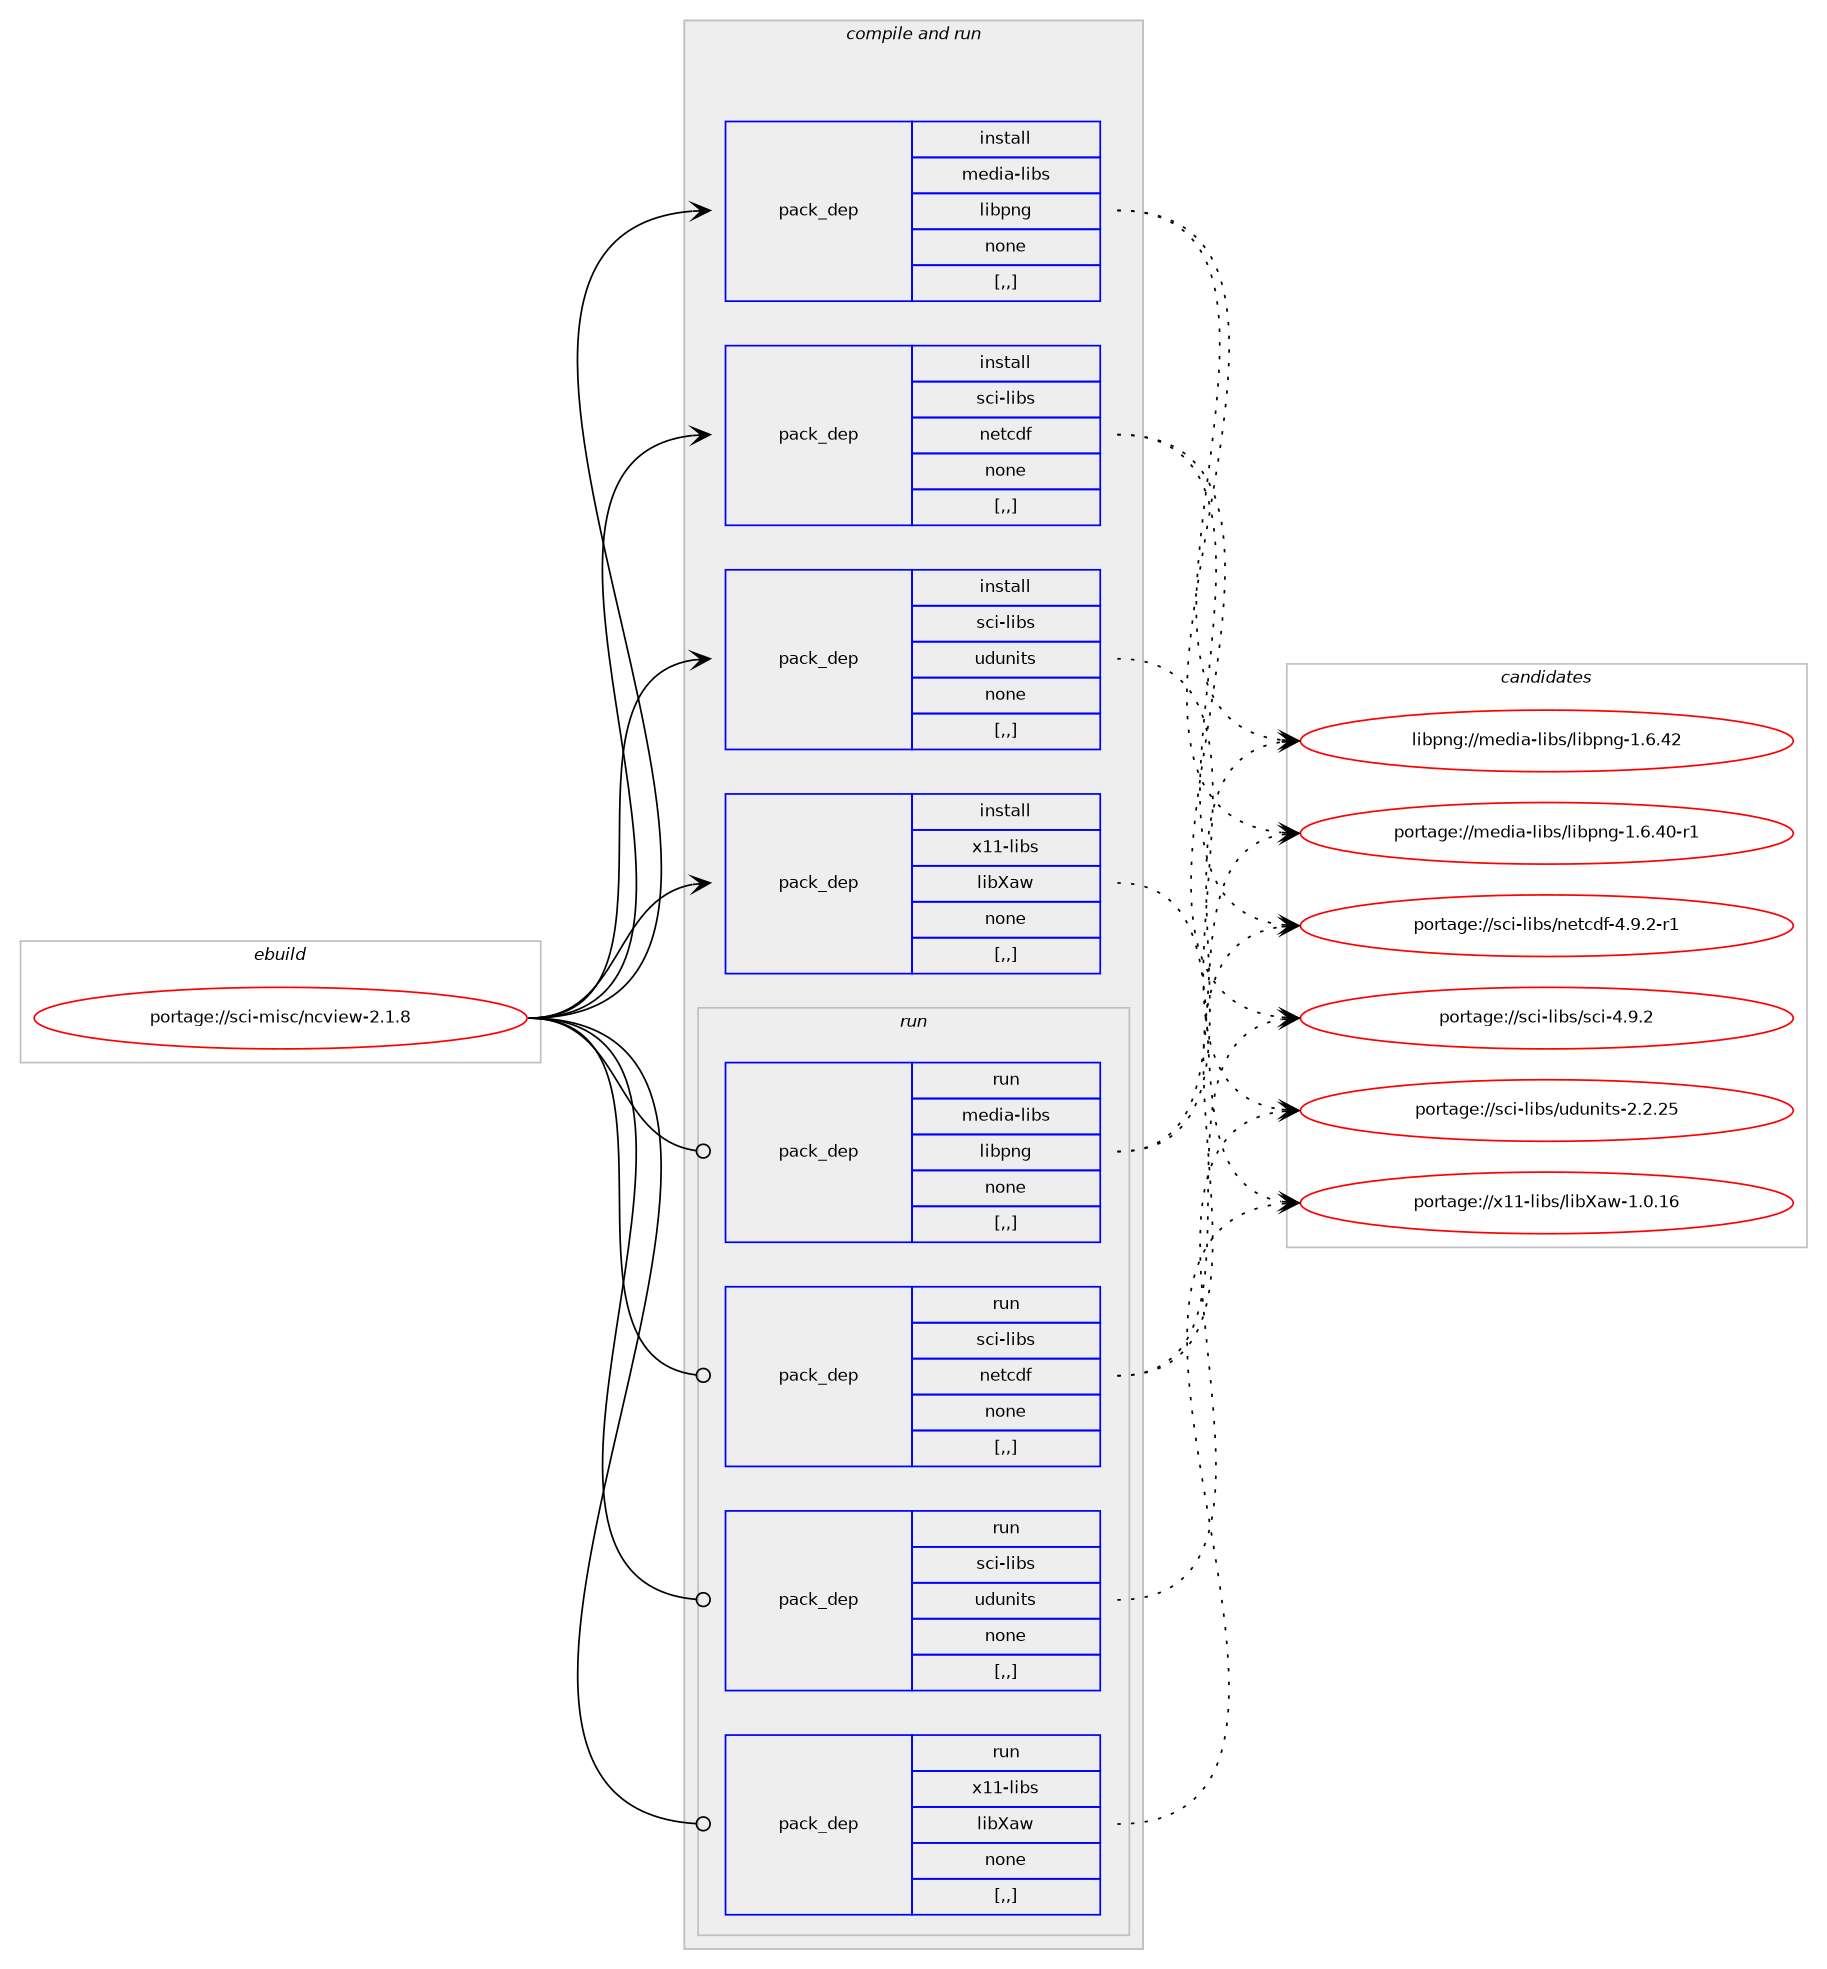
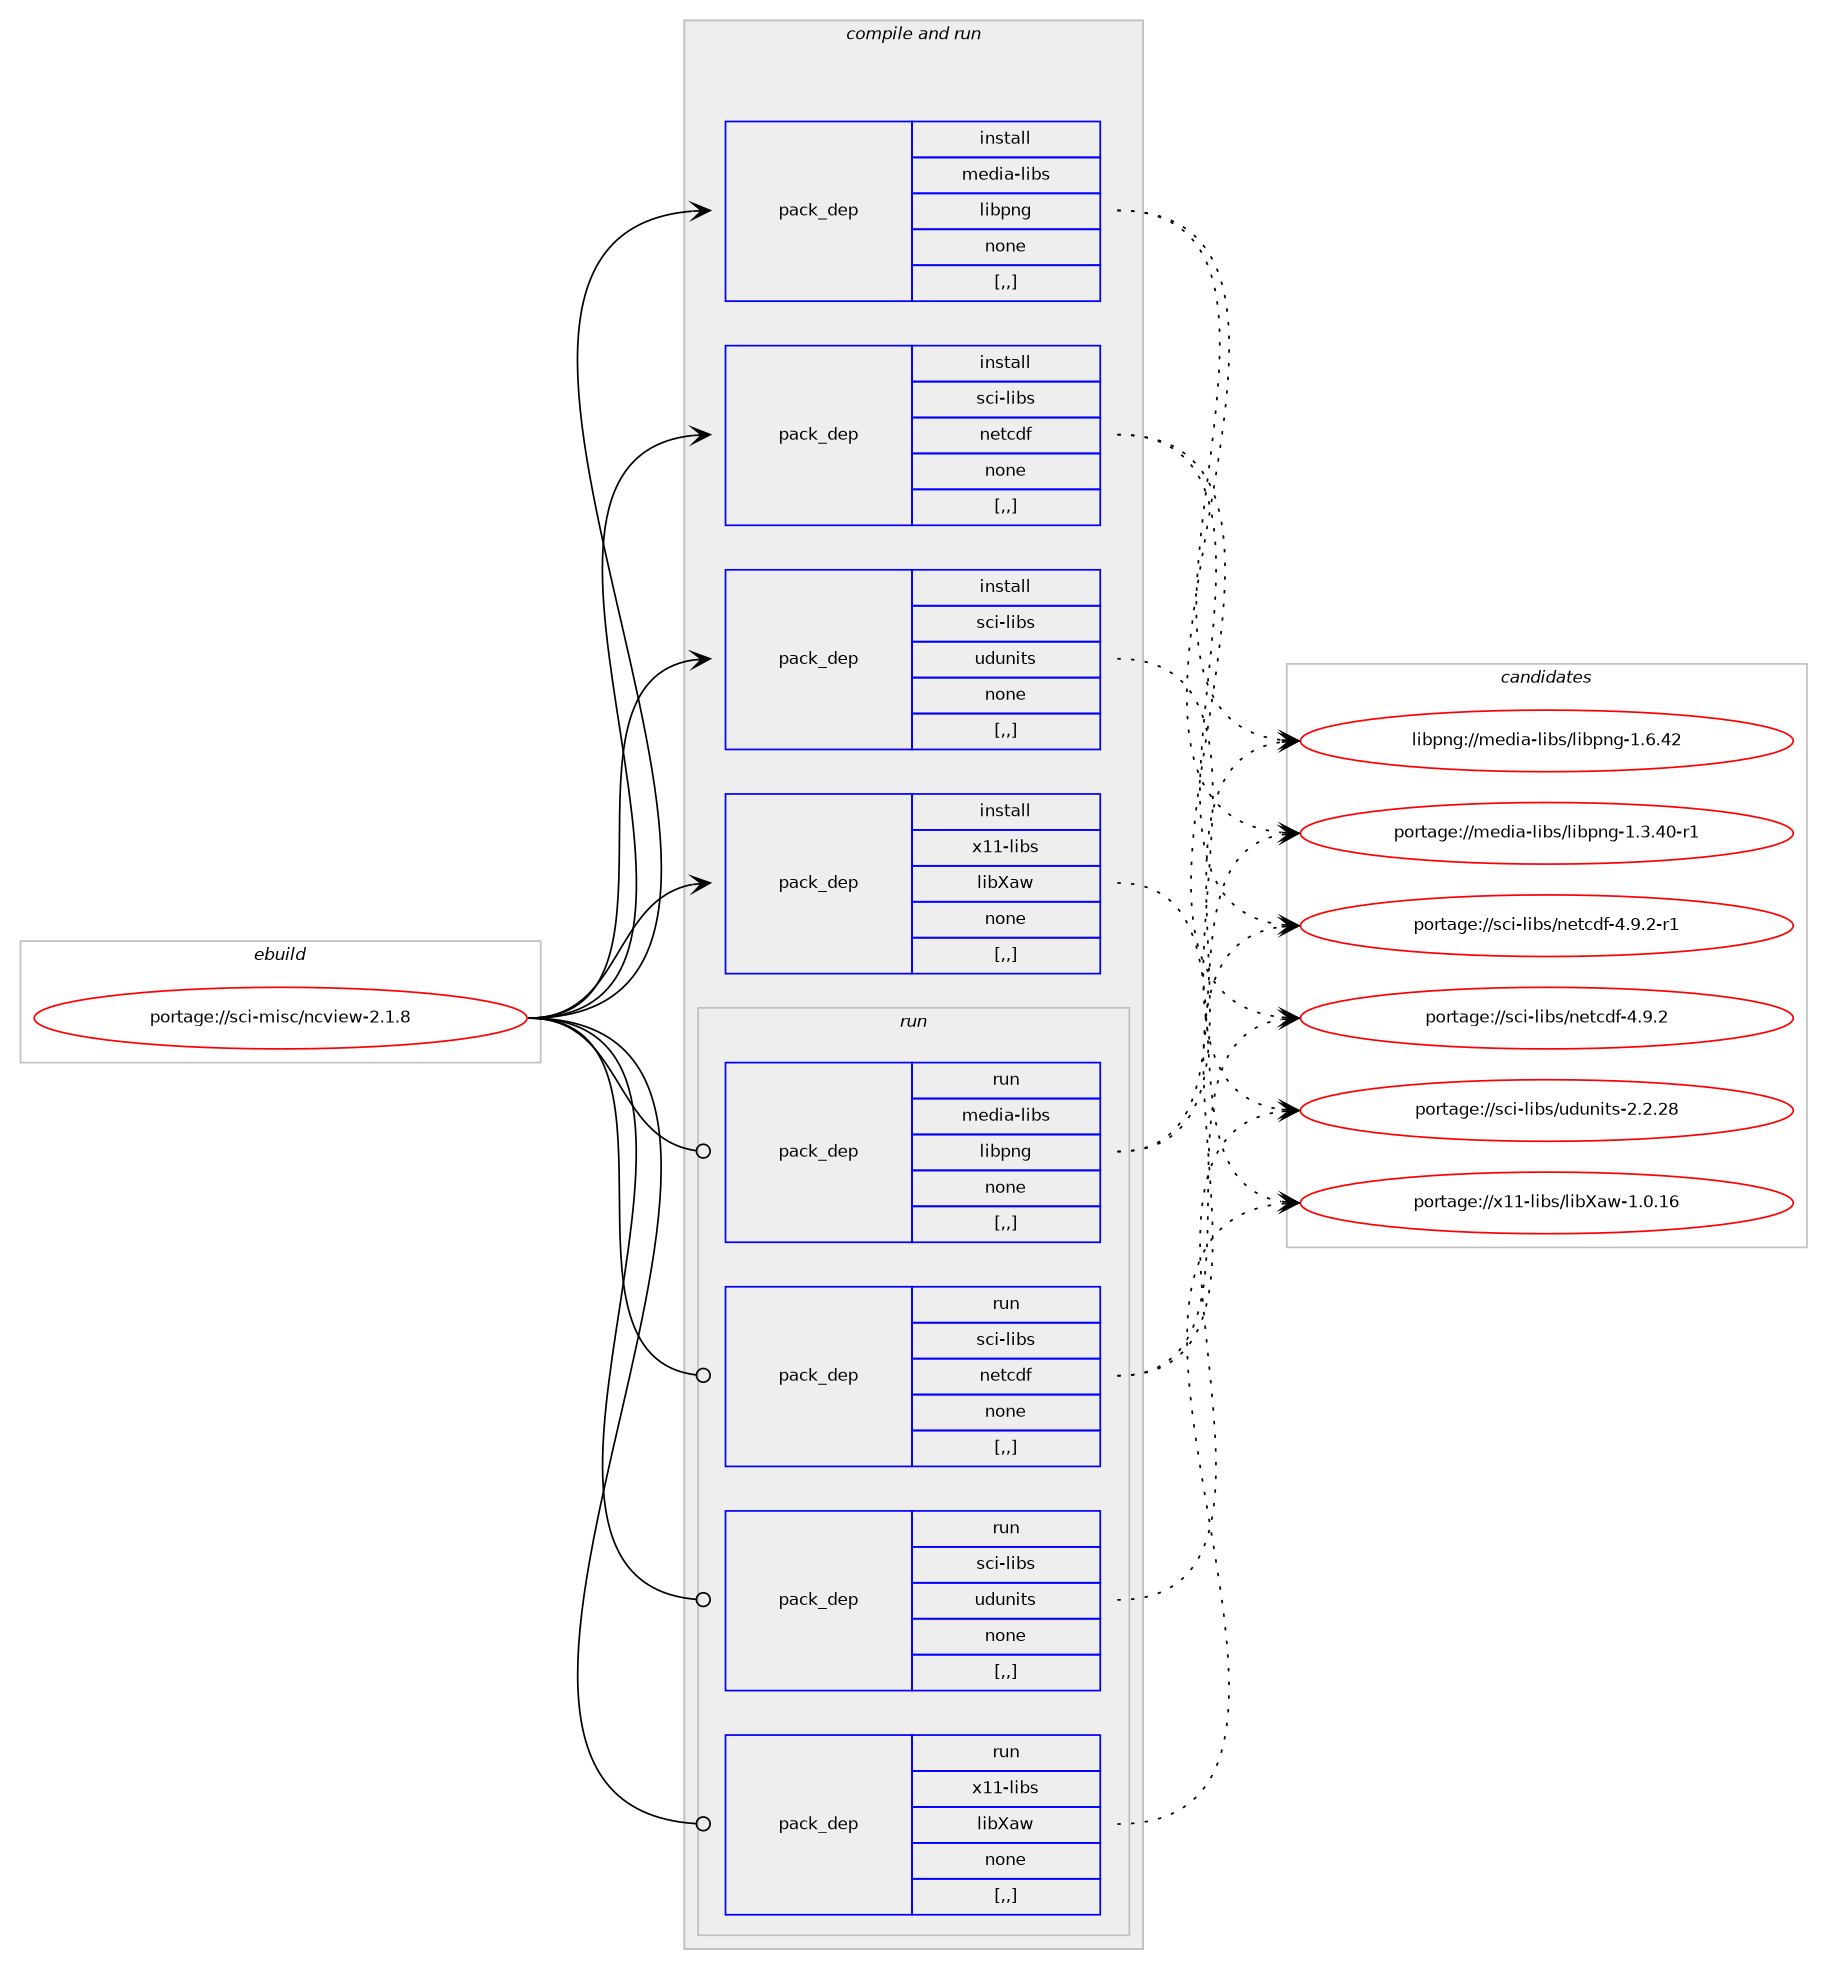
(1547, 833) -> (1547, 833)
(1547, 1018) -> (1547, 1018)
(1547, 1111) -> (1547, 1111)
